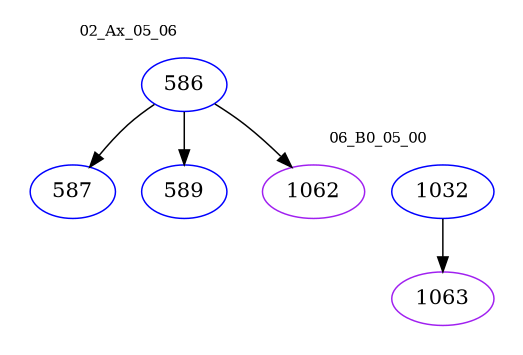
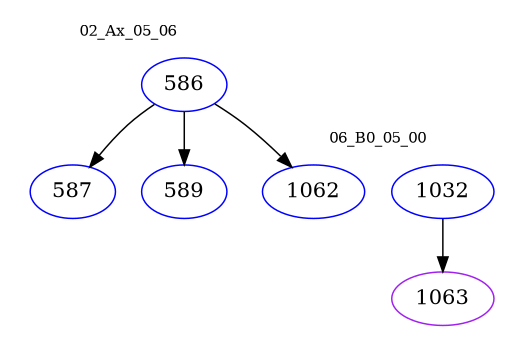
(314, 192) -> (314, 192)
